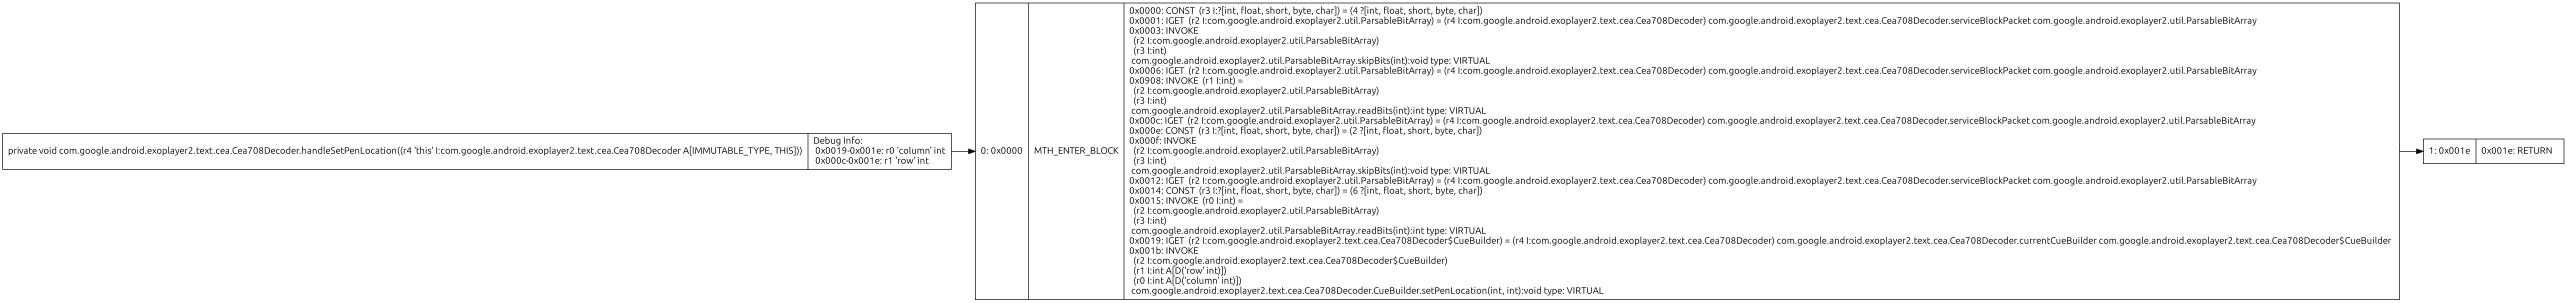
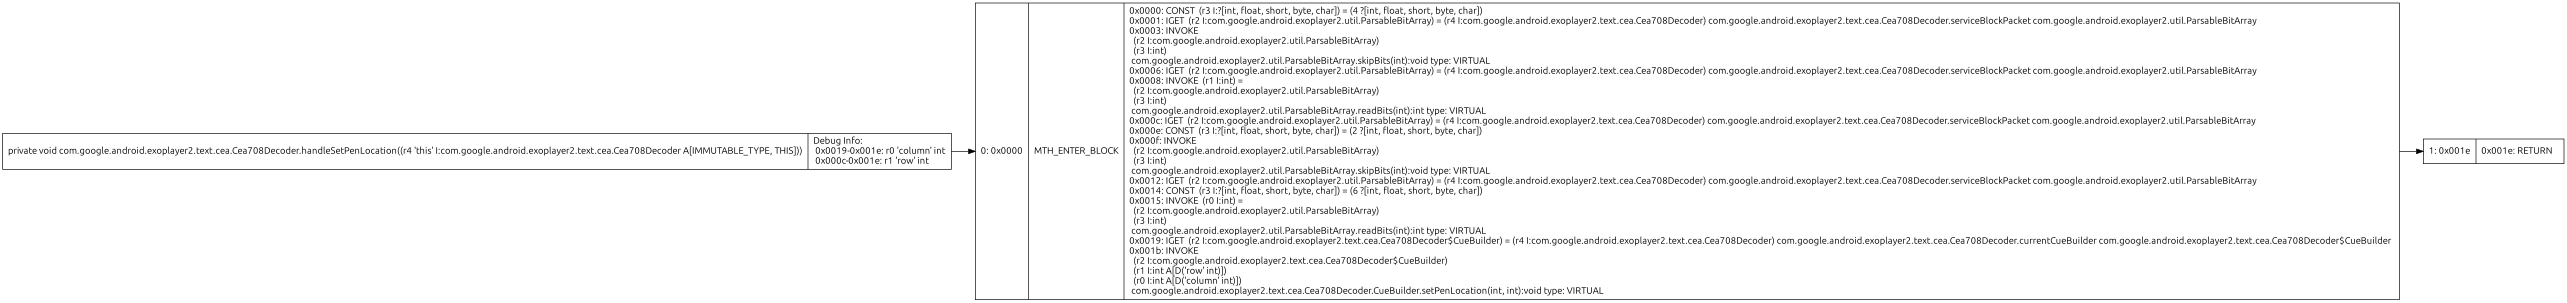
(1188, 81) -> (1188, 81)
